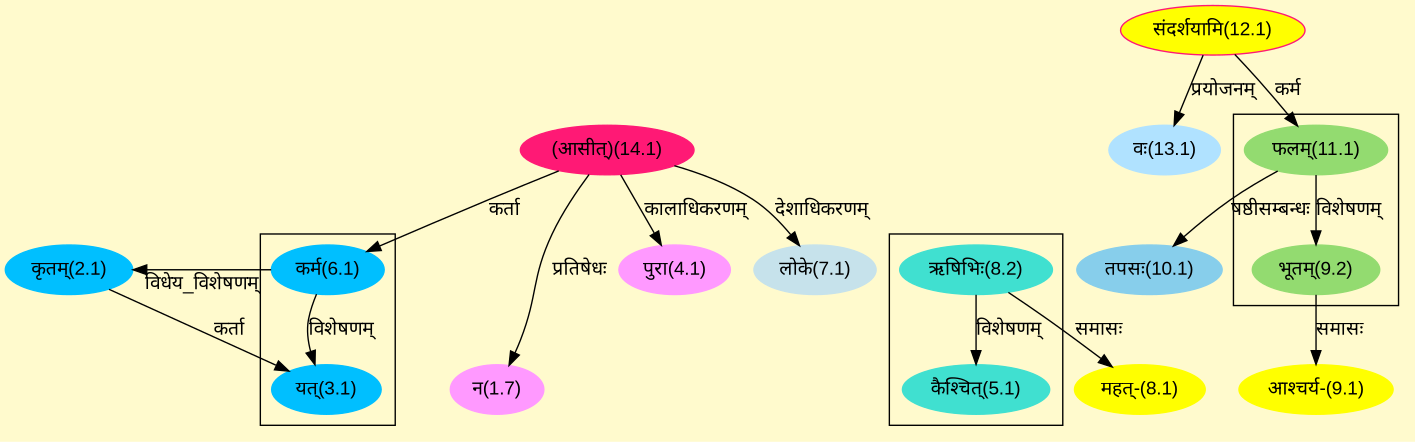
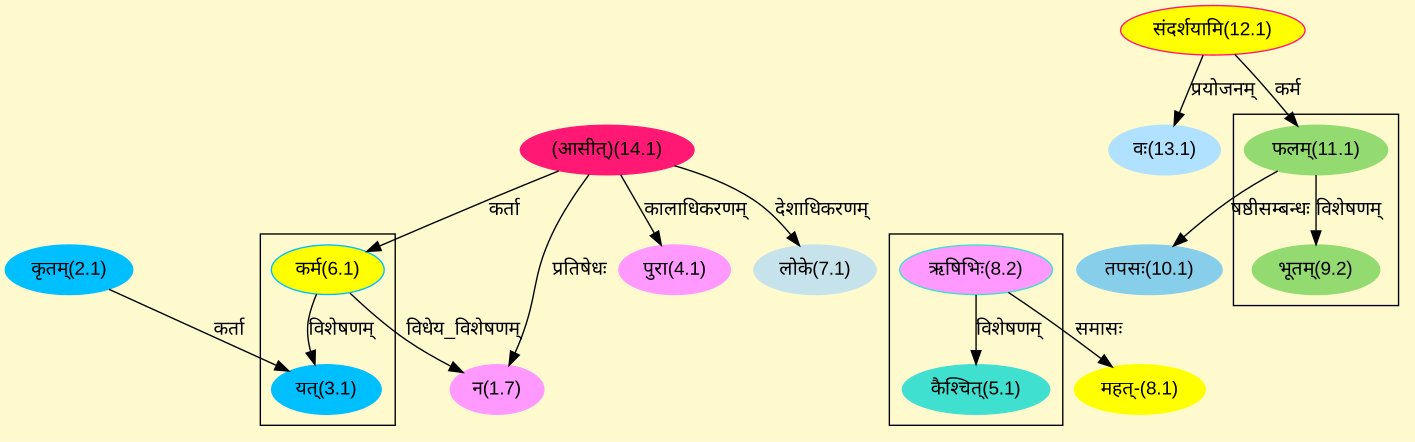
(209, 270) -> (405, 339)
(328, 270) -> (328, 270)
(976, 270) -> (976, 270)
(1316, 390) -> none
